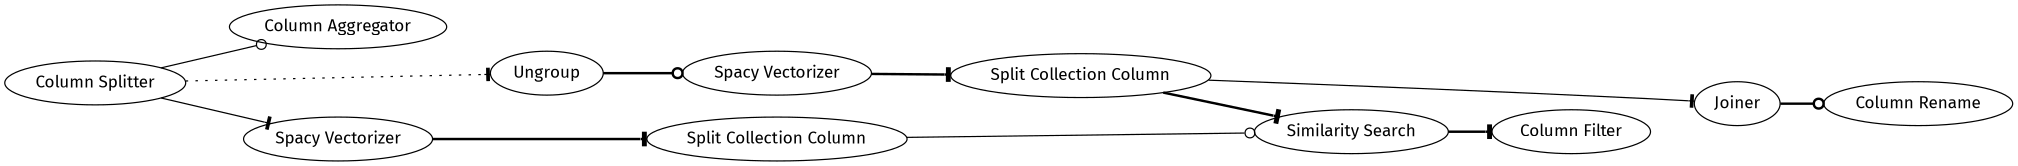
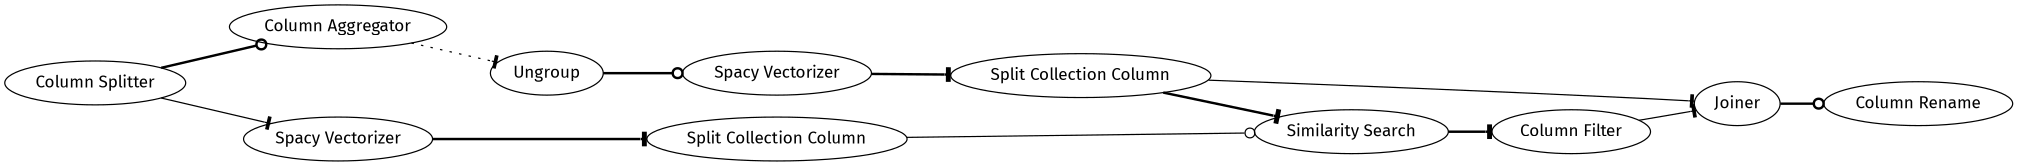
(209, 57) -> (209, 57)
(335, 78) -> (452, 52)
none -> (1665, 116)
